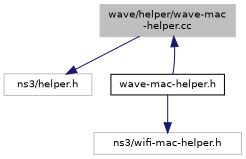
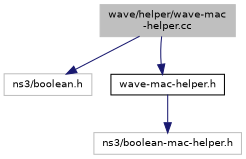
(174, 61) -> (161, 50)
(48, 85) -> (48, 85)
(168, 143) -> (168, 143)
